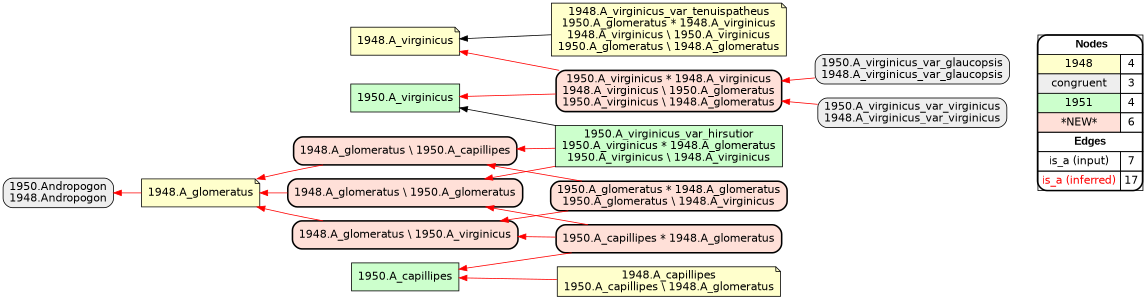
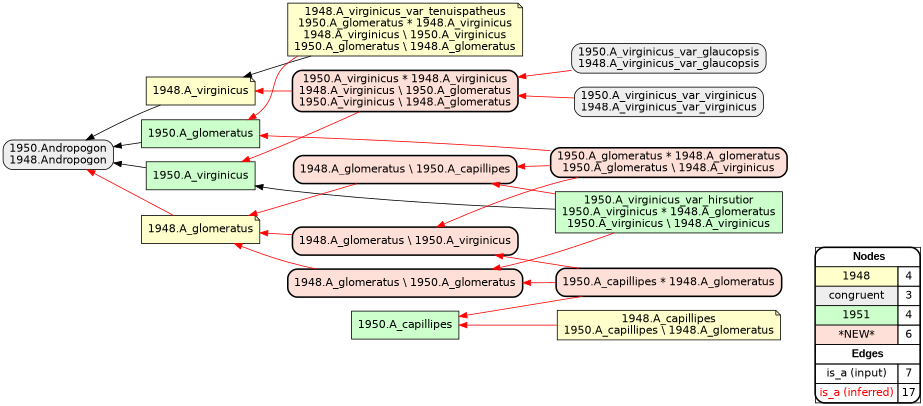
none -> (126, 120)
none -> (201, 134)
none -> (134, 166)
